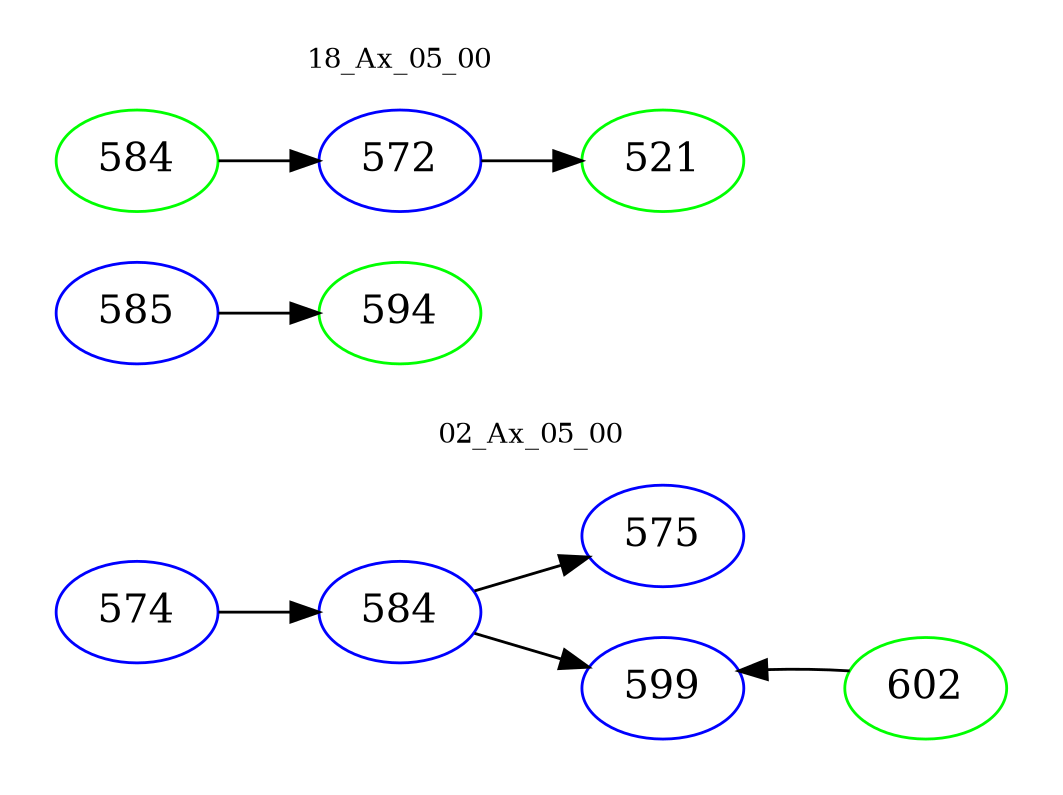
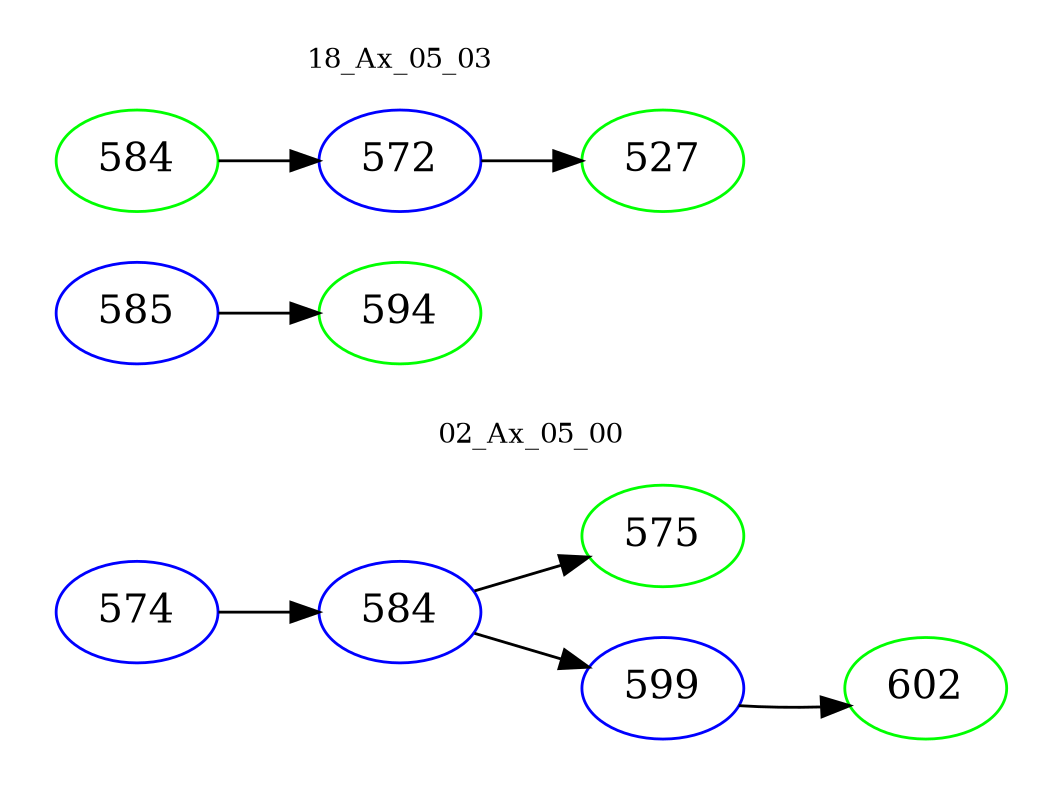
(400, 61) -> (400, 61)
(663, 161) -> (663, 161)
(663, 536) -> (663, 536)
(809, 669) -> (780, 707)
